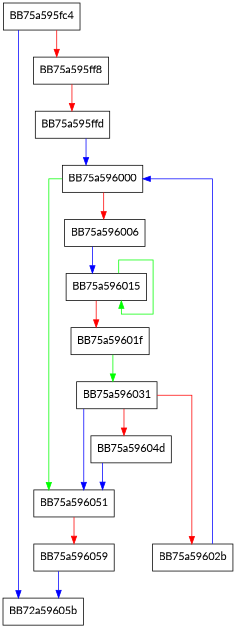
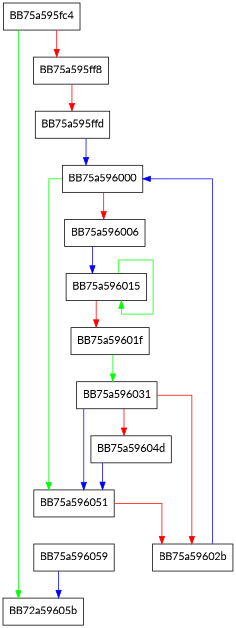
(18, 310) -> (18, 310)
(74, 527) -> (155, 503)
